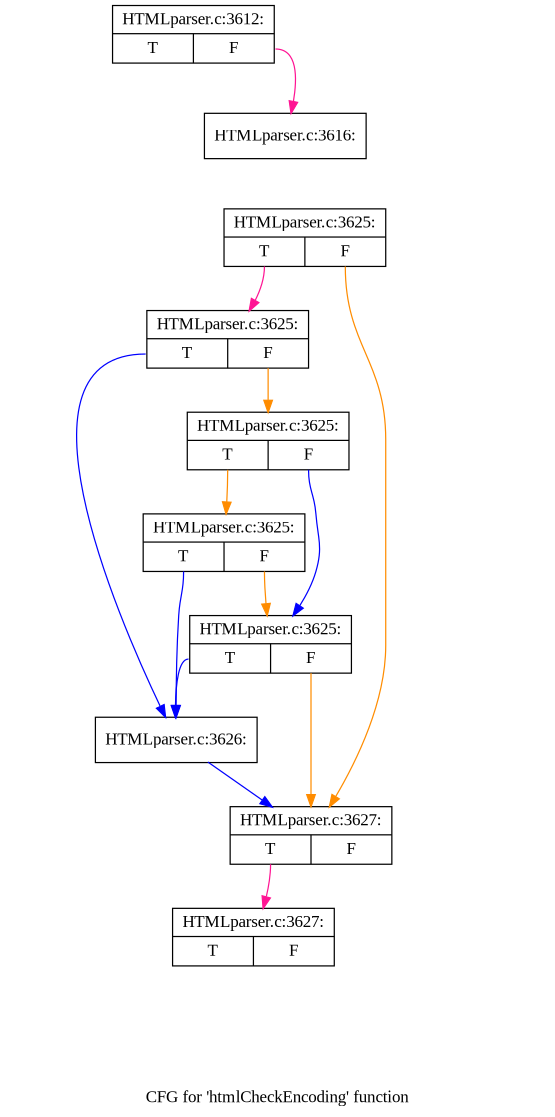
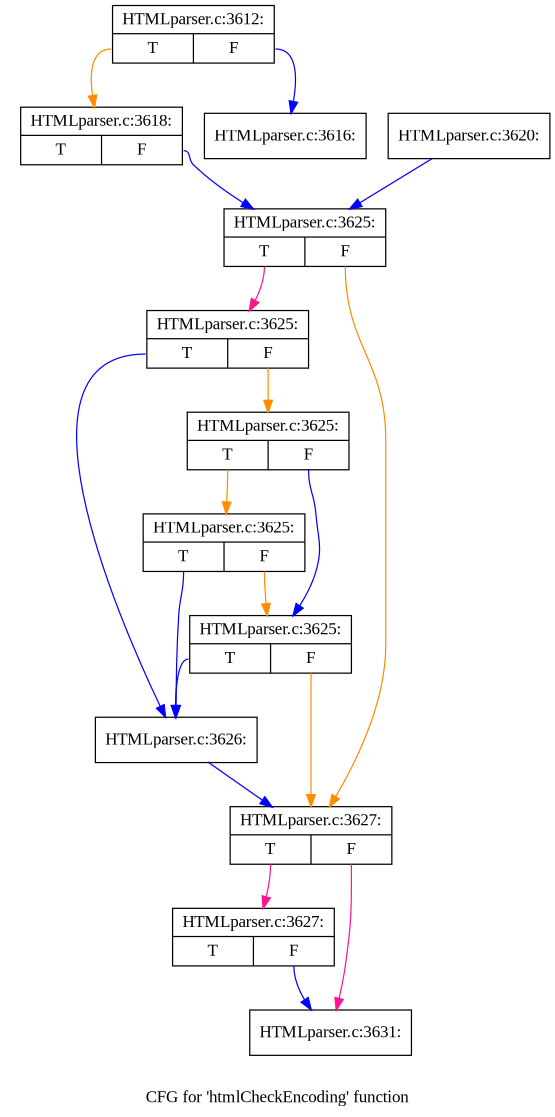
(295, 70) -> (295, 70)
none -> (102, 136)
none -> (469, 136)
none -> (331, 1033)
